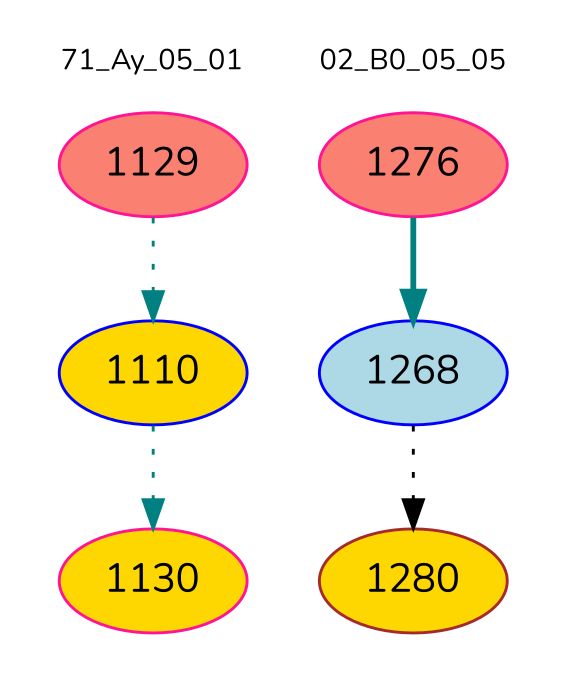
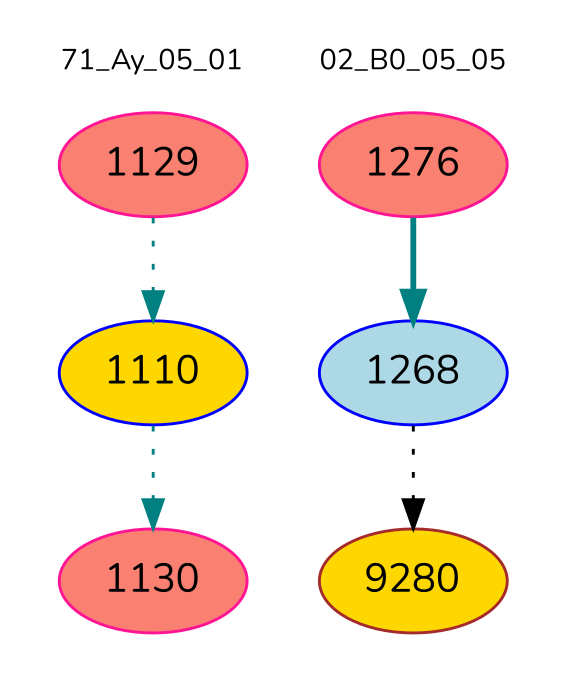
(153, 581) -> (153, 581)
(413, 581) -> (413, 581)
